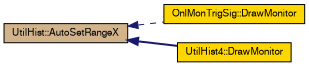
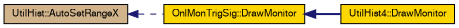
(158, 44) -> (328, 14)
